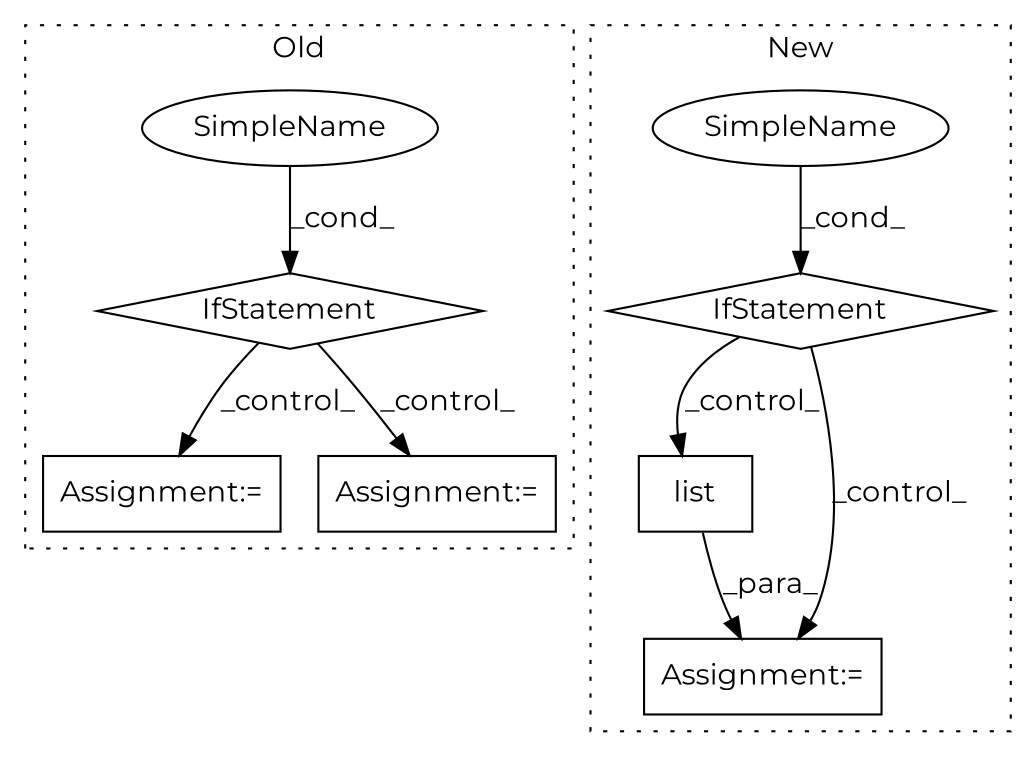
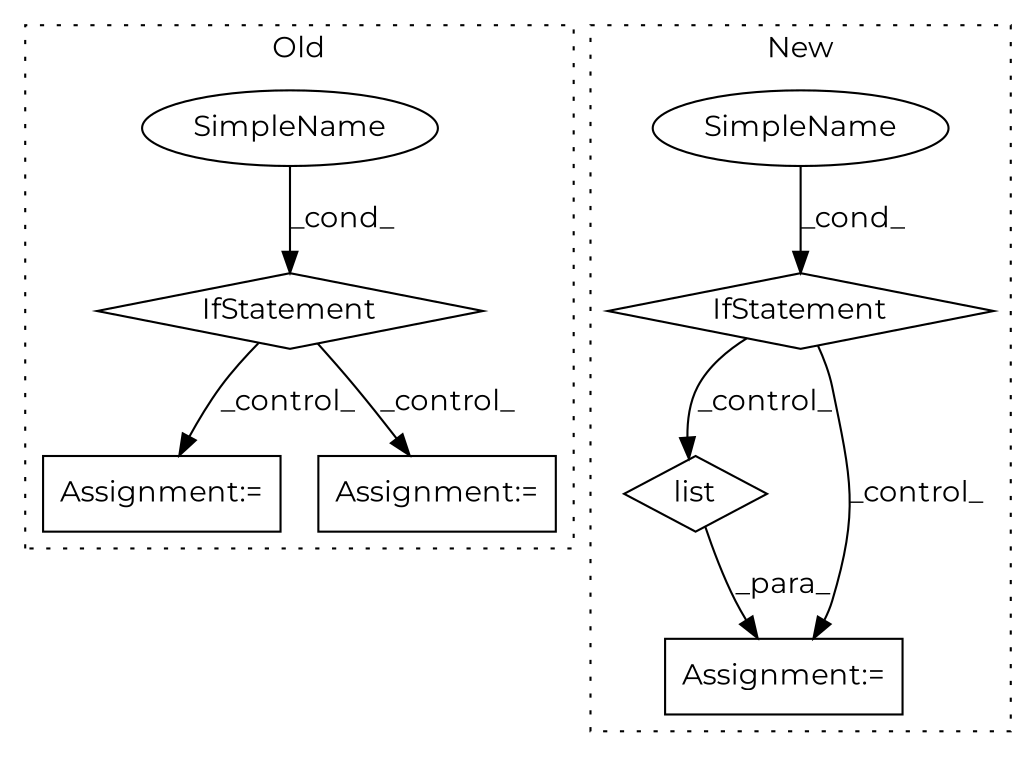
(696, 494) -> (696, 494)
